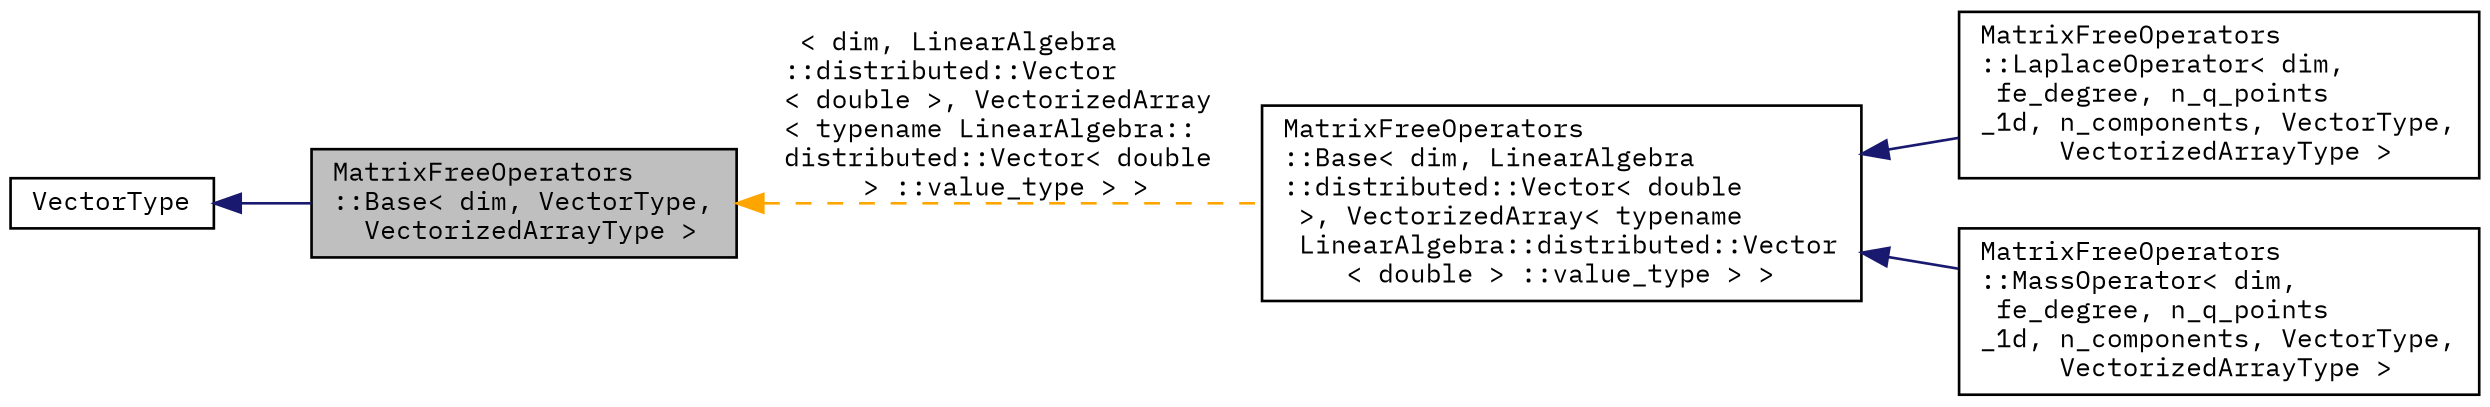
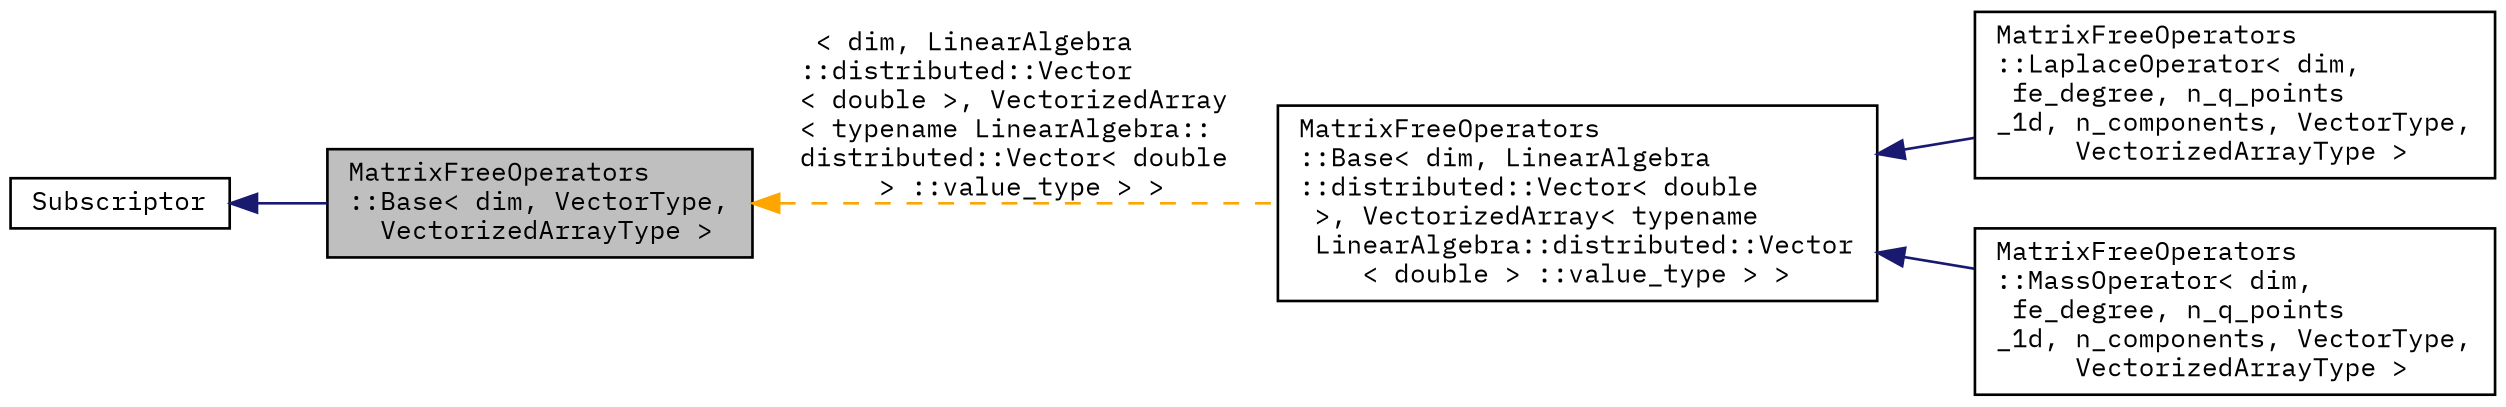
(112, 203) -> (120, 203)
